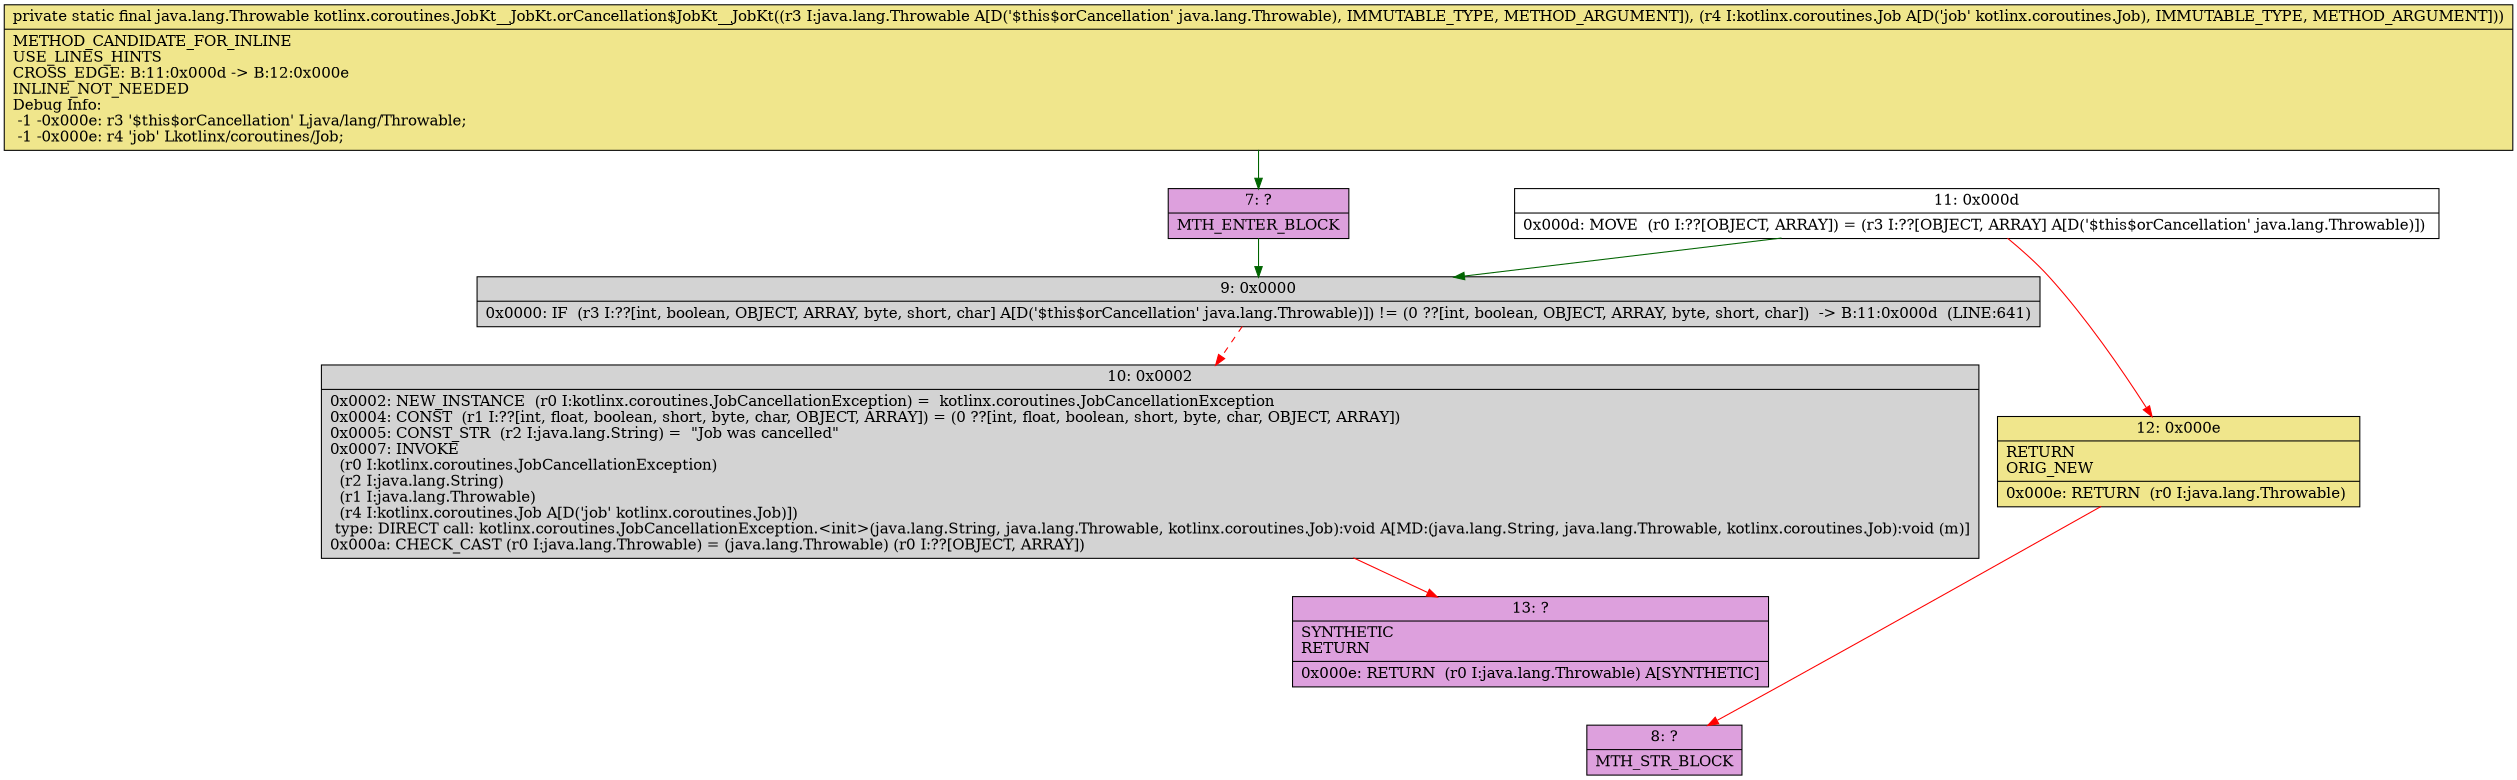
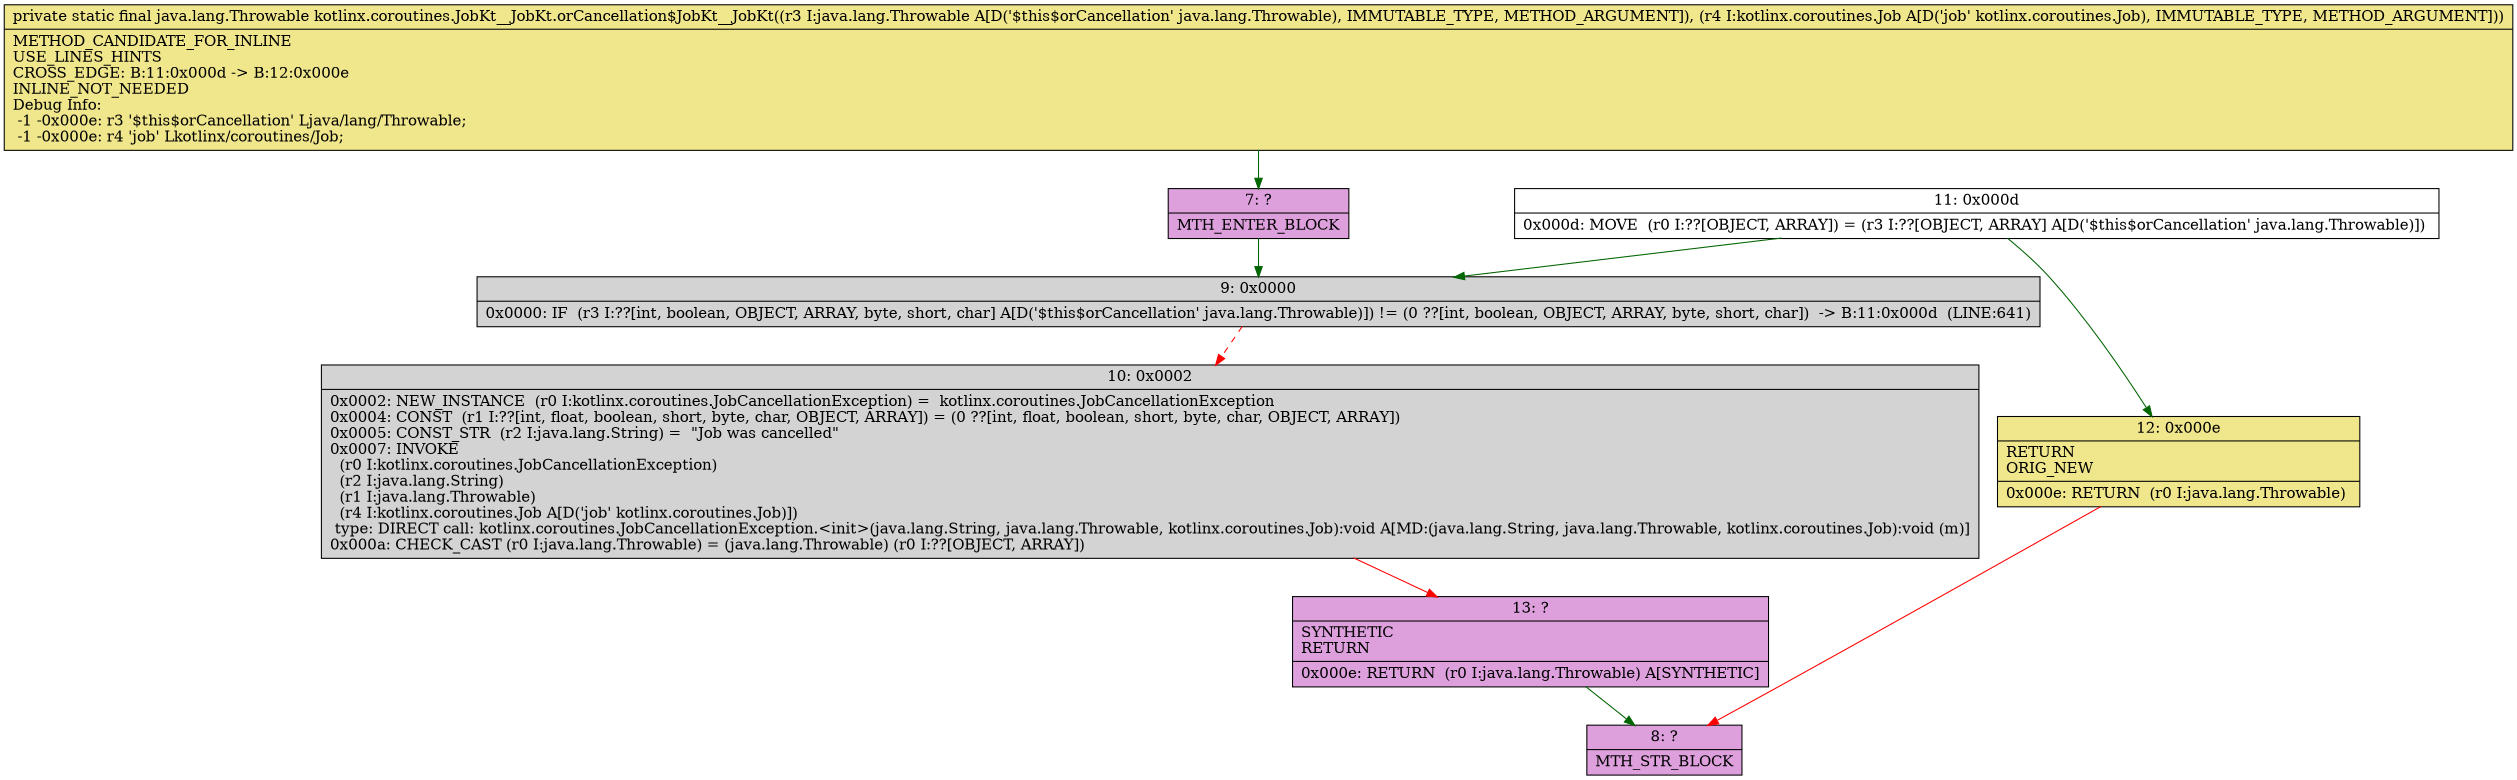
(2083, 318) -> (2083, 318)
none -> (1606, 703)
